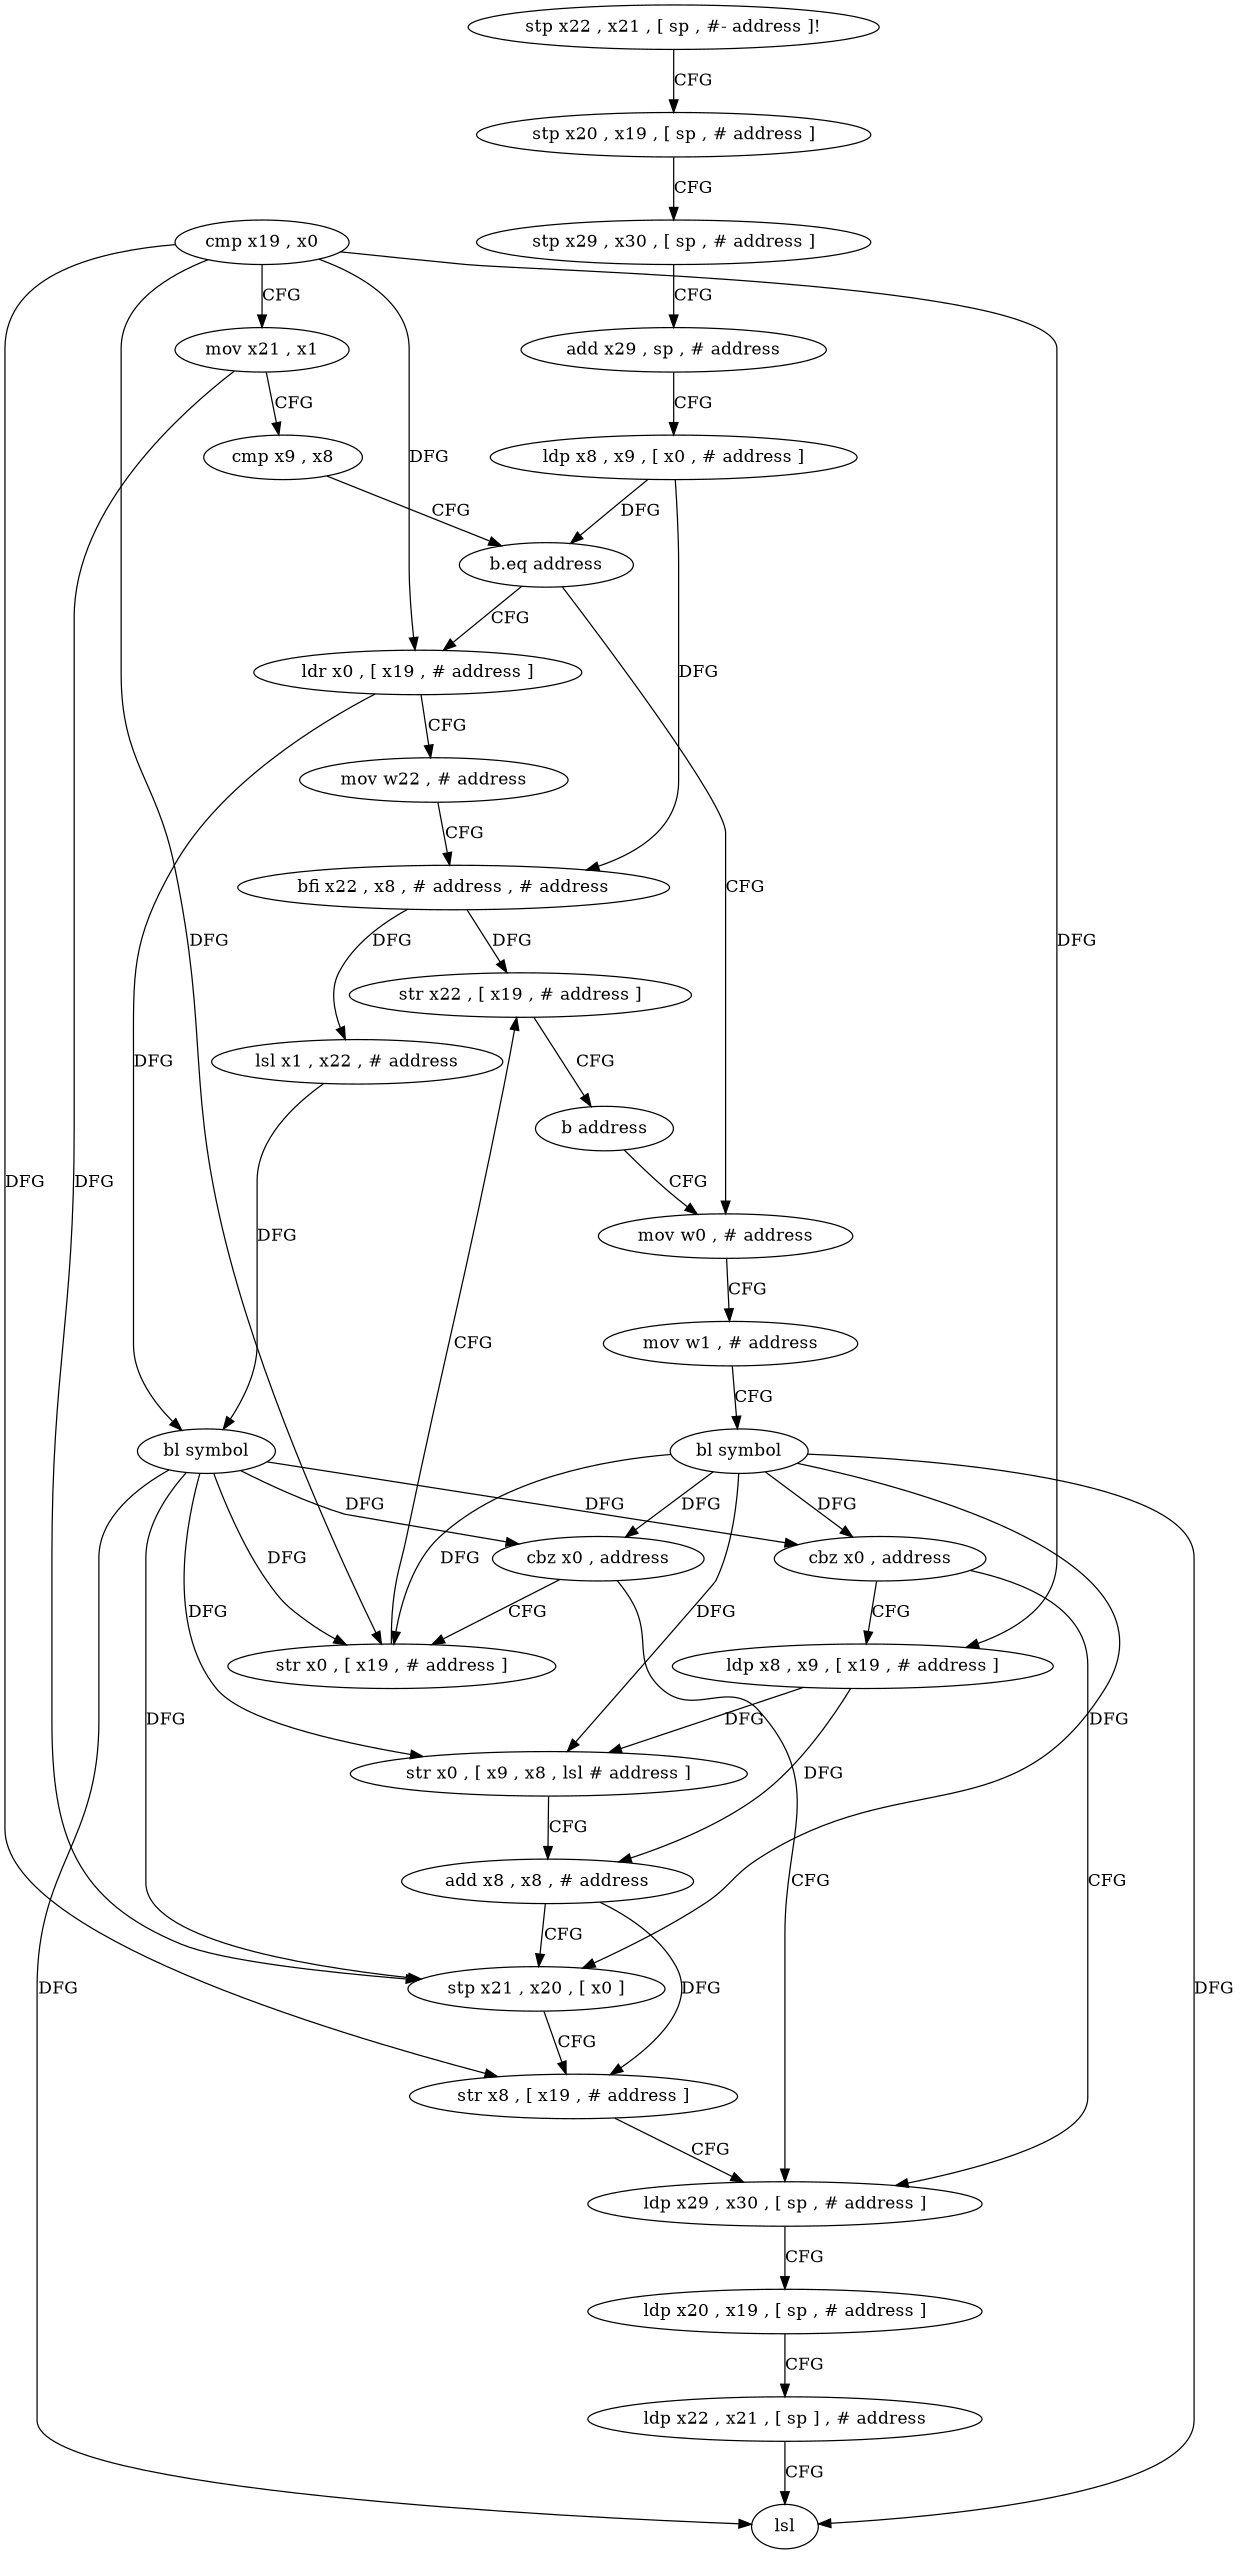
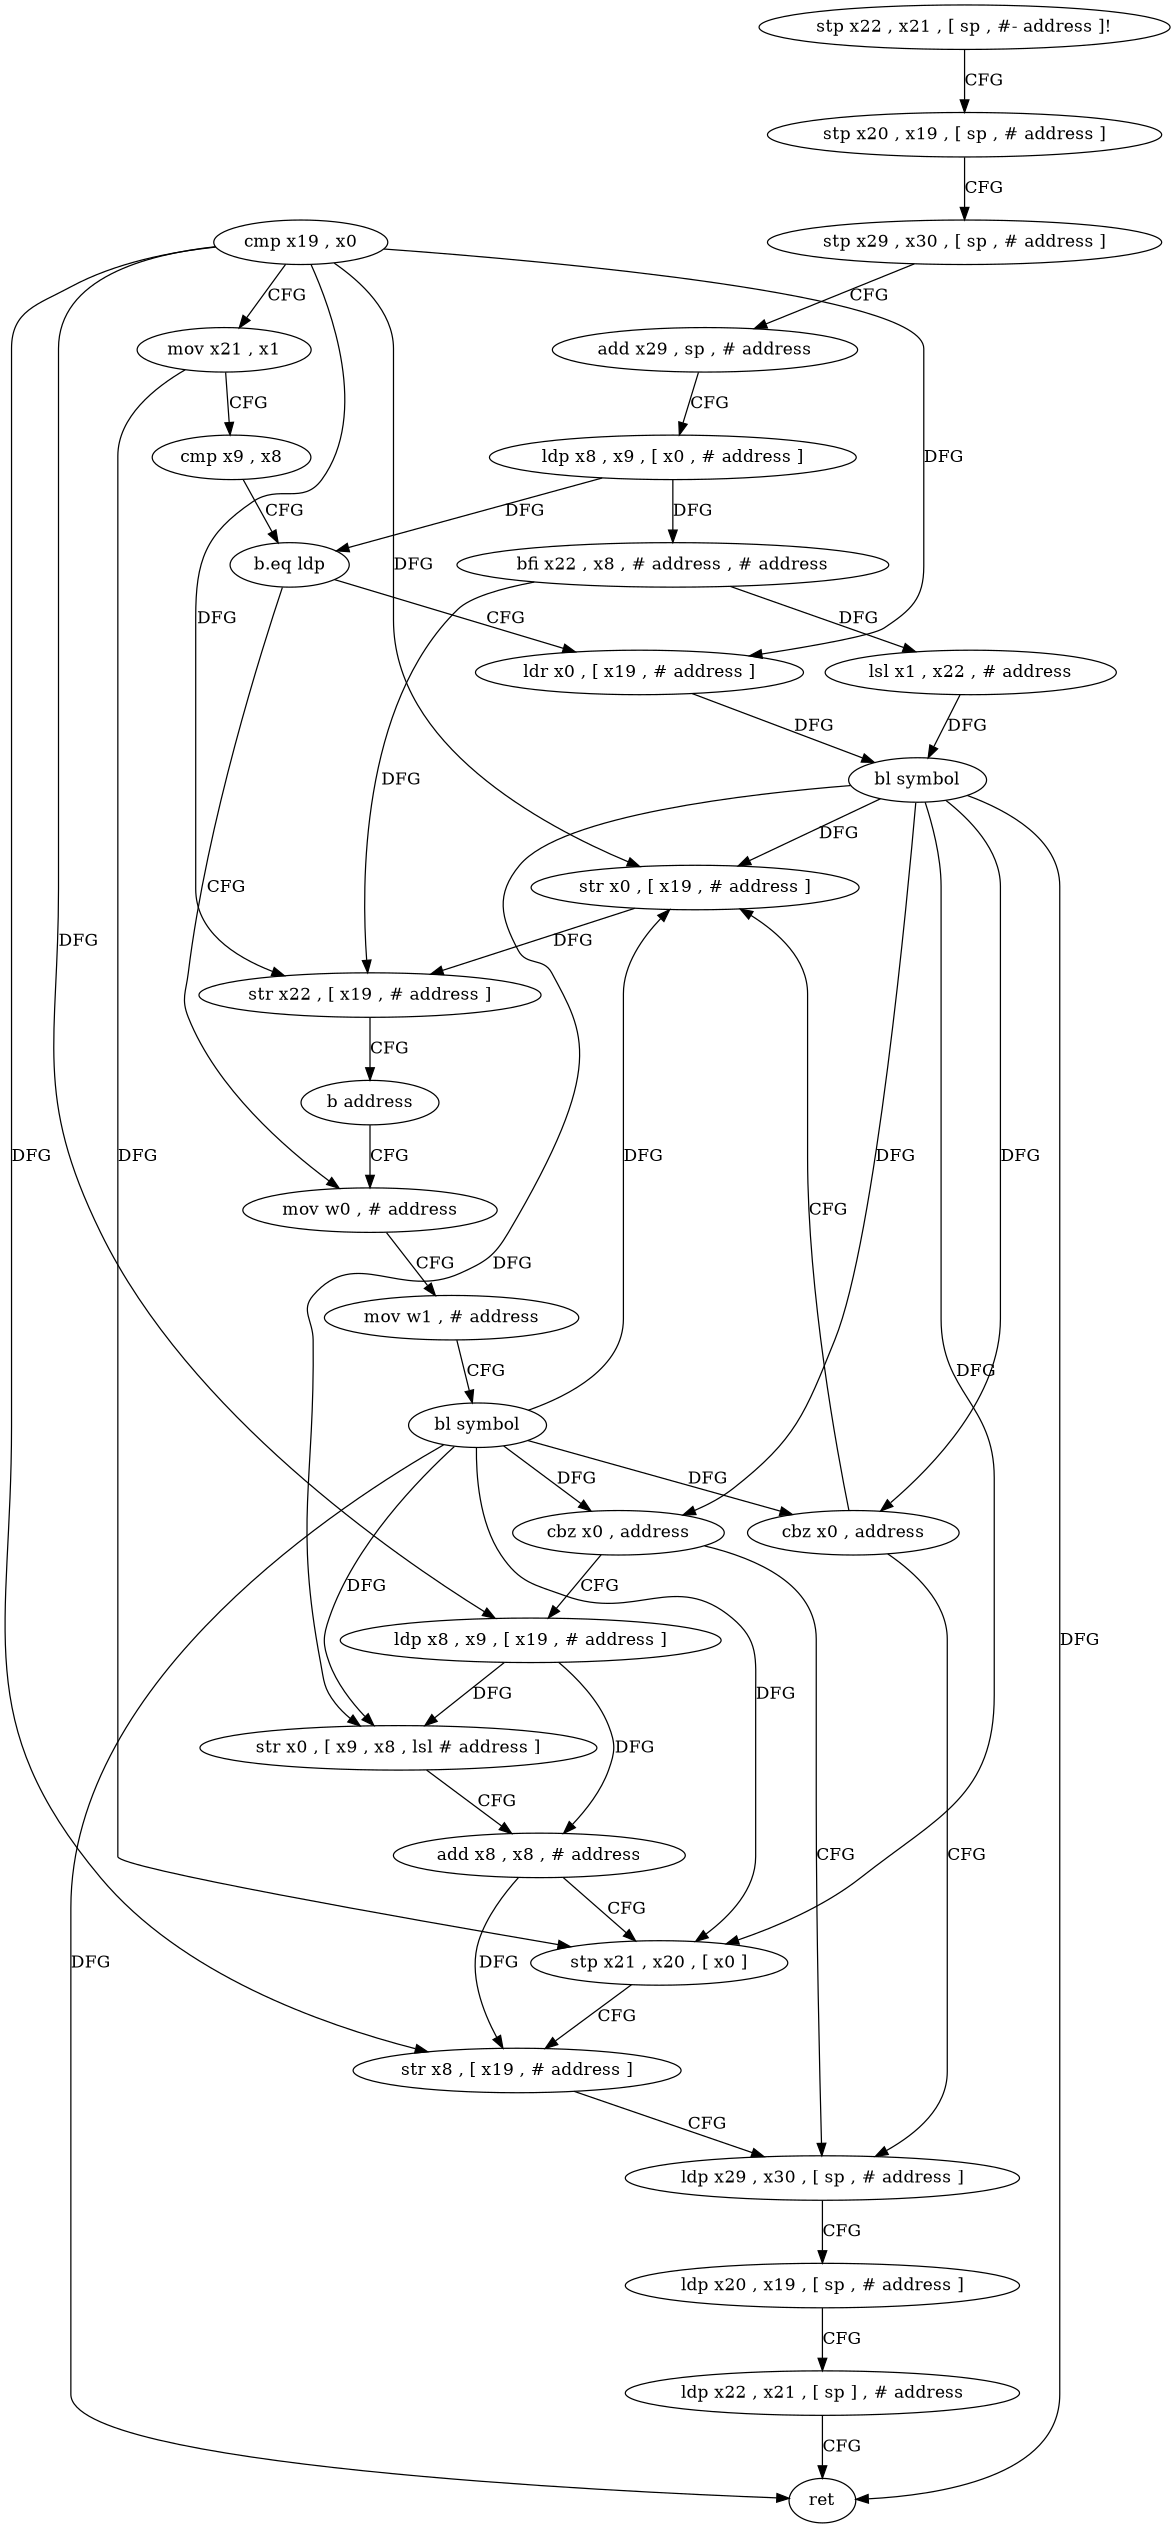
(546, 565) -> (290, 565)
none -> (196, 595)
(434, 780) -> none
(473, 1344) -> (573, 941)
(785, 2527) -> (822, 2501)
